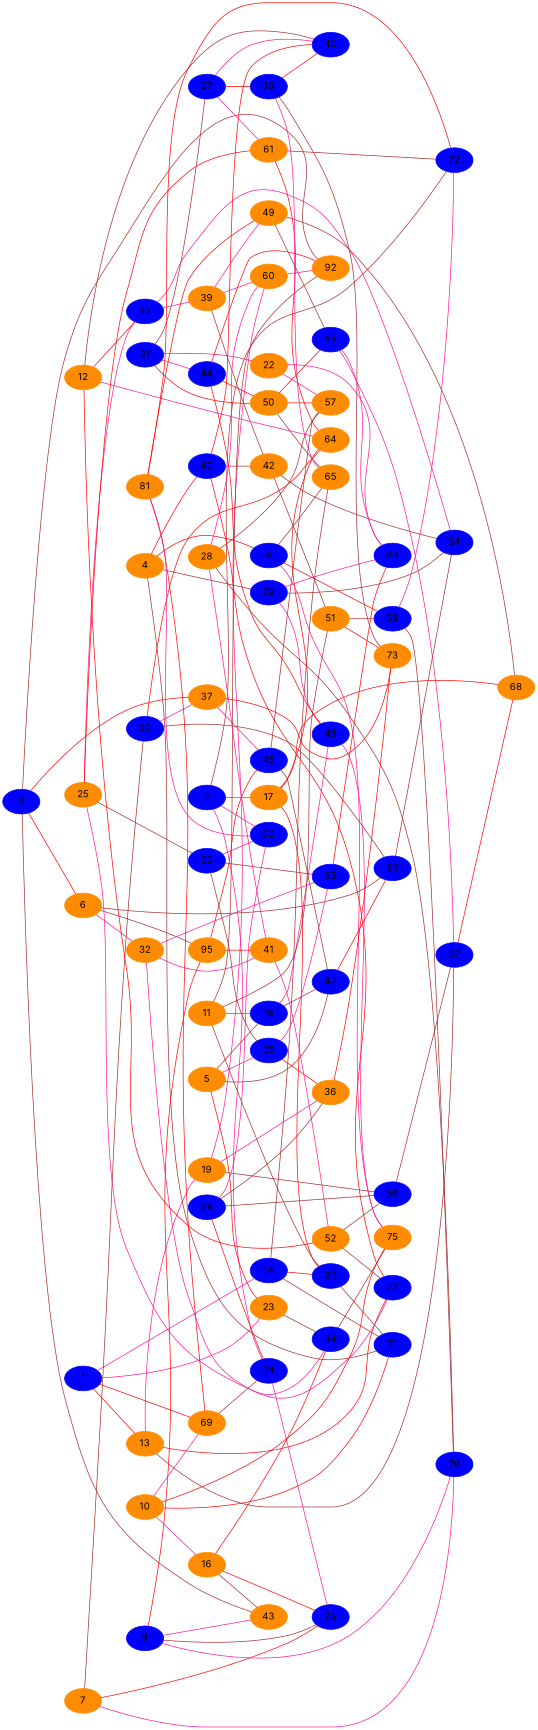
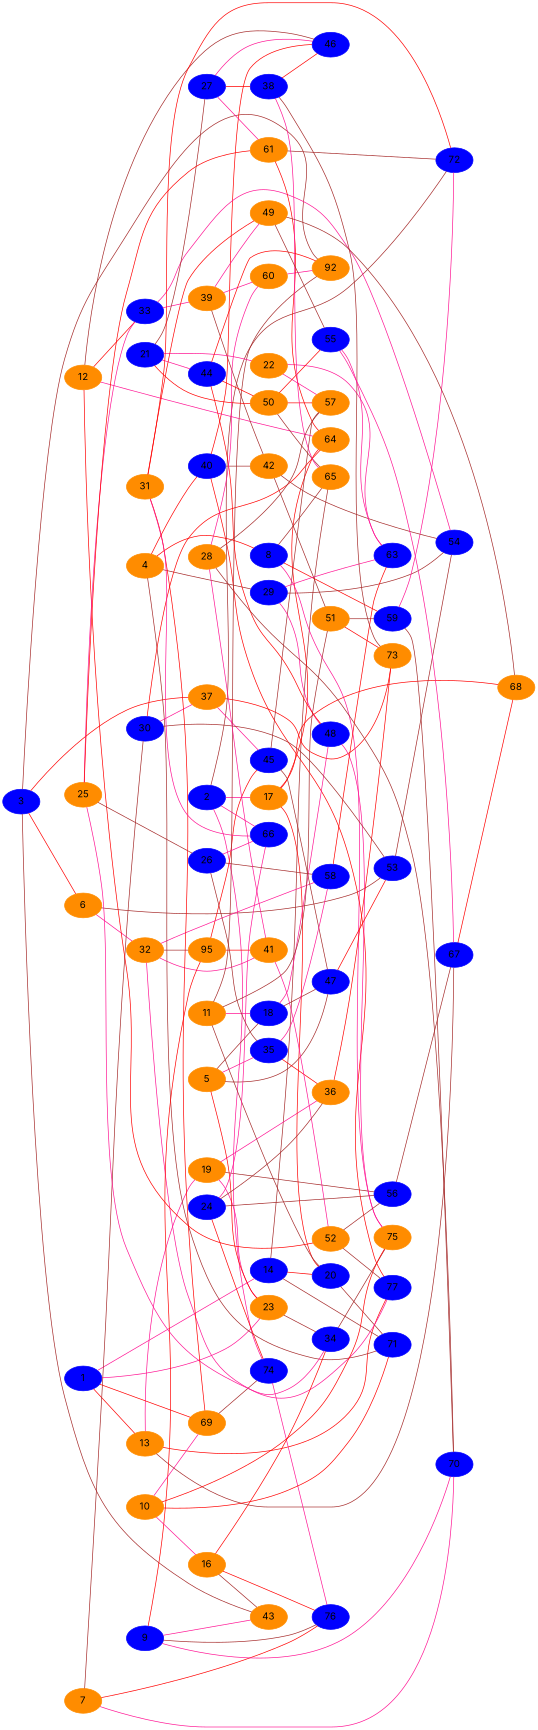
(145, 487) -> (145, 487)
(242, 854) -> (238, 1239)
(147, 925) -> (176, 950)
